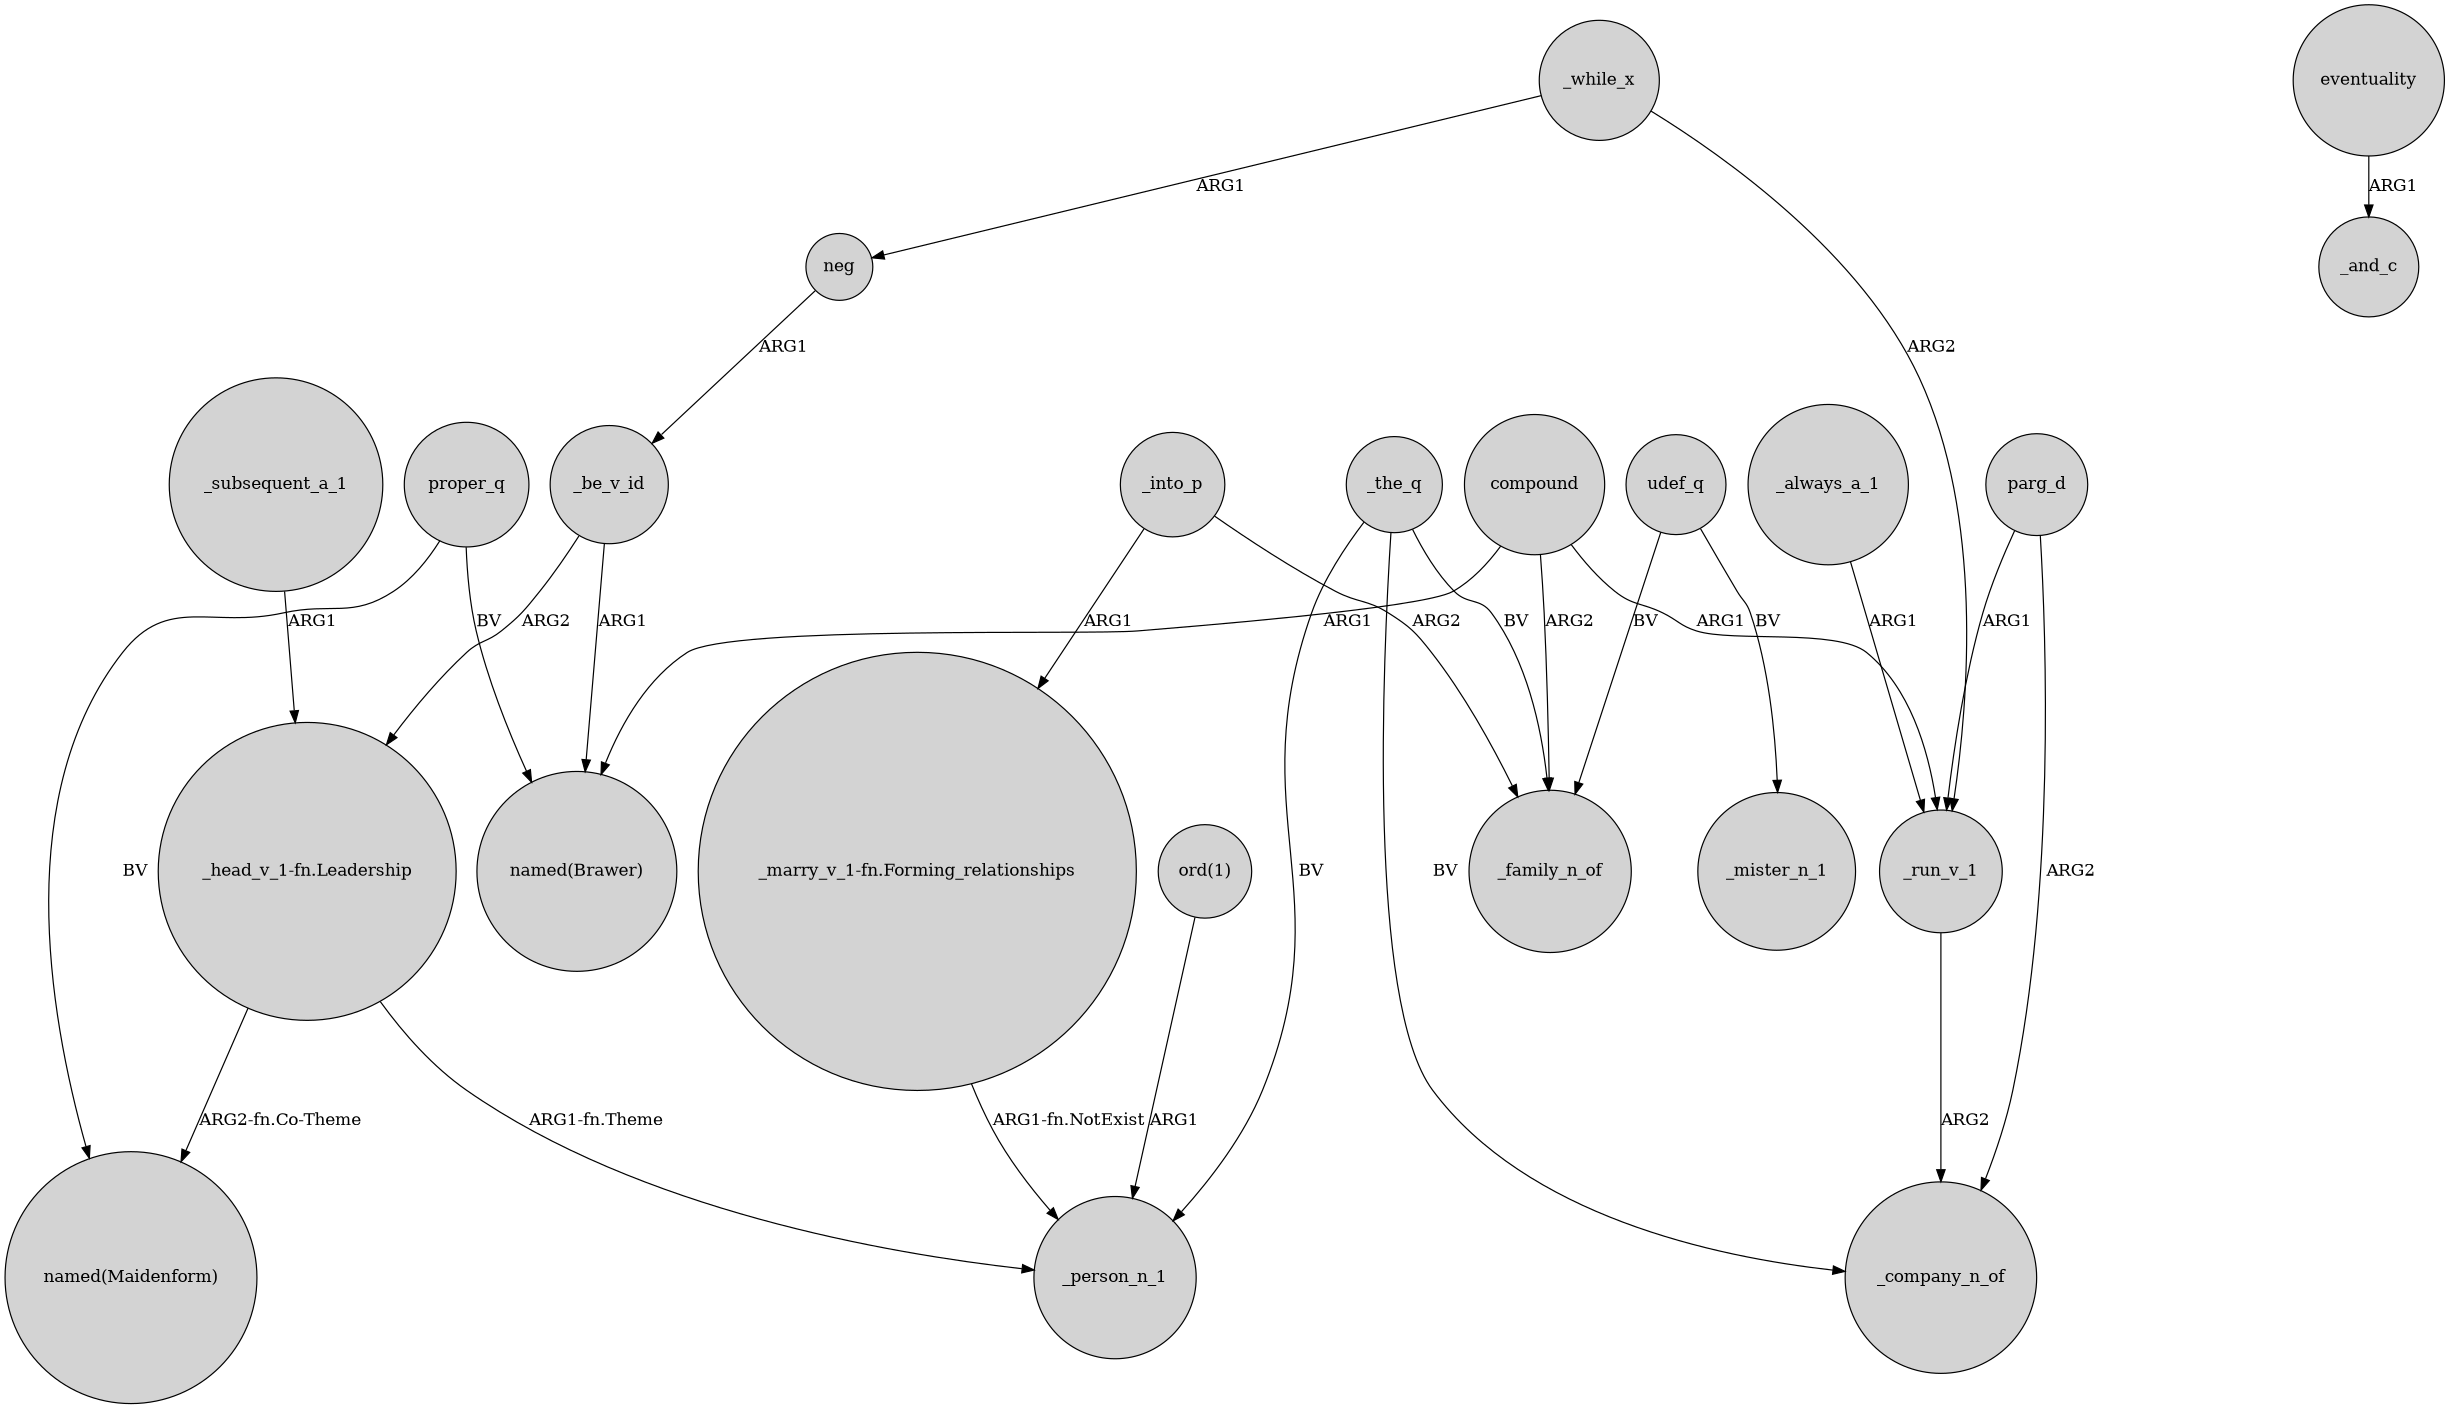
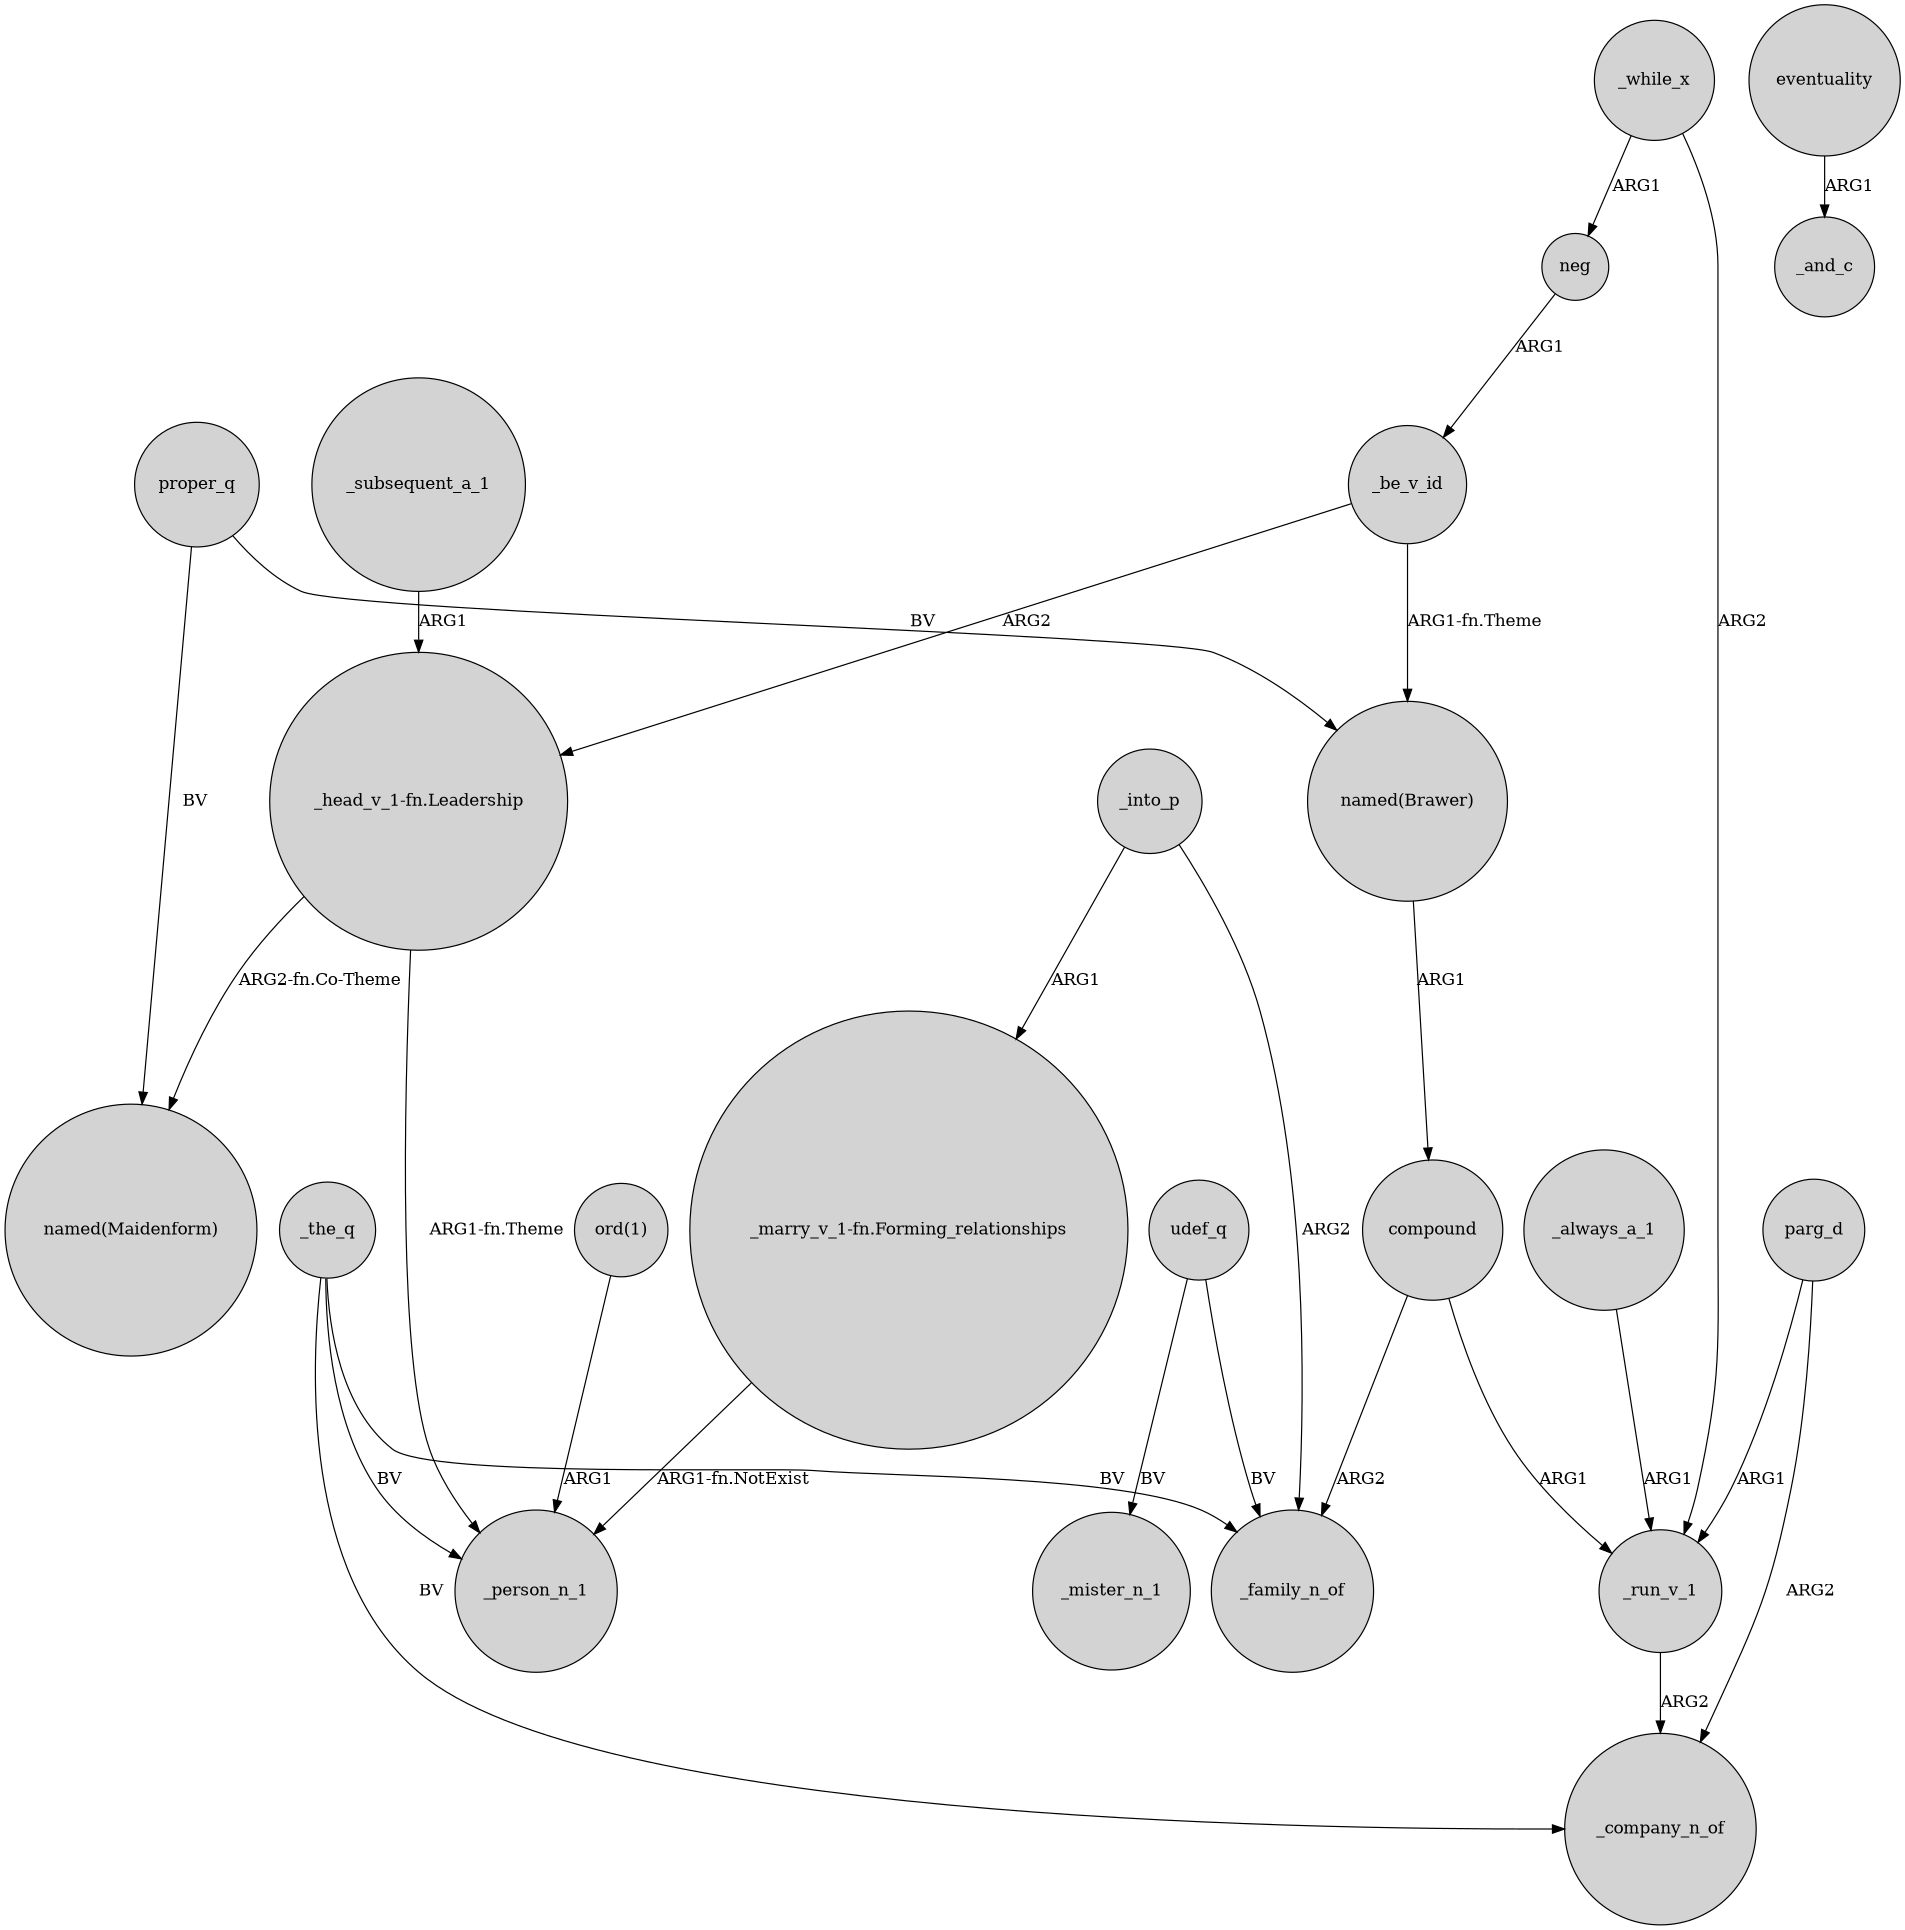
(623, 622) -> (1475, 622)
(1034, 632) -> (1421, 1024)
